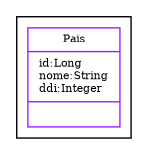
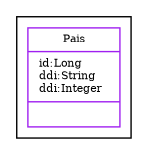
(74, 76) -> (68, 76)
